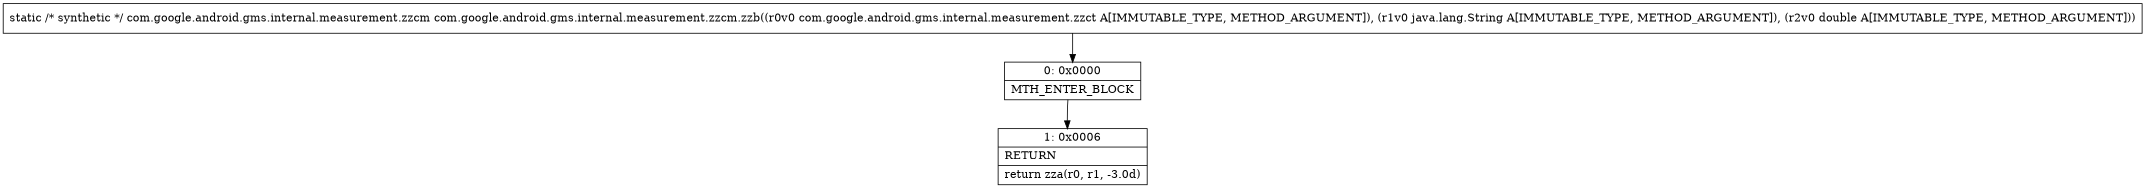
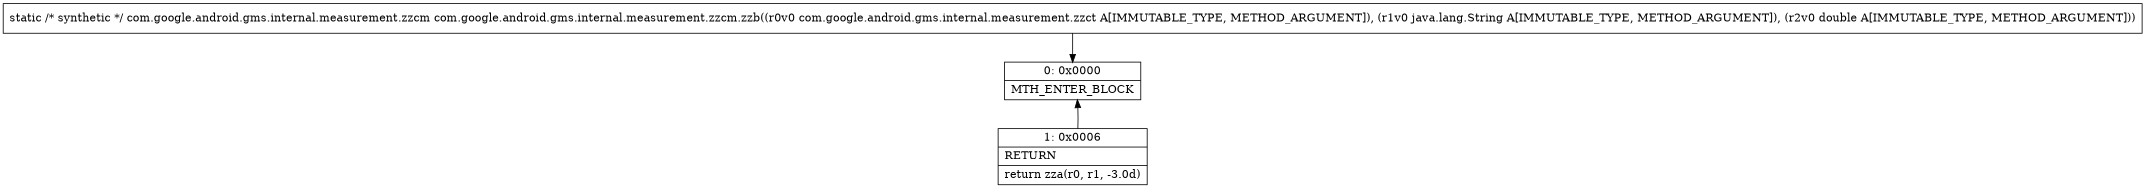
(1067, 110) -> (1078, 118)
